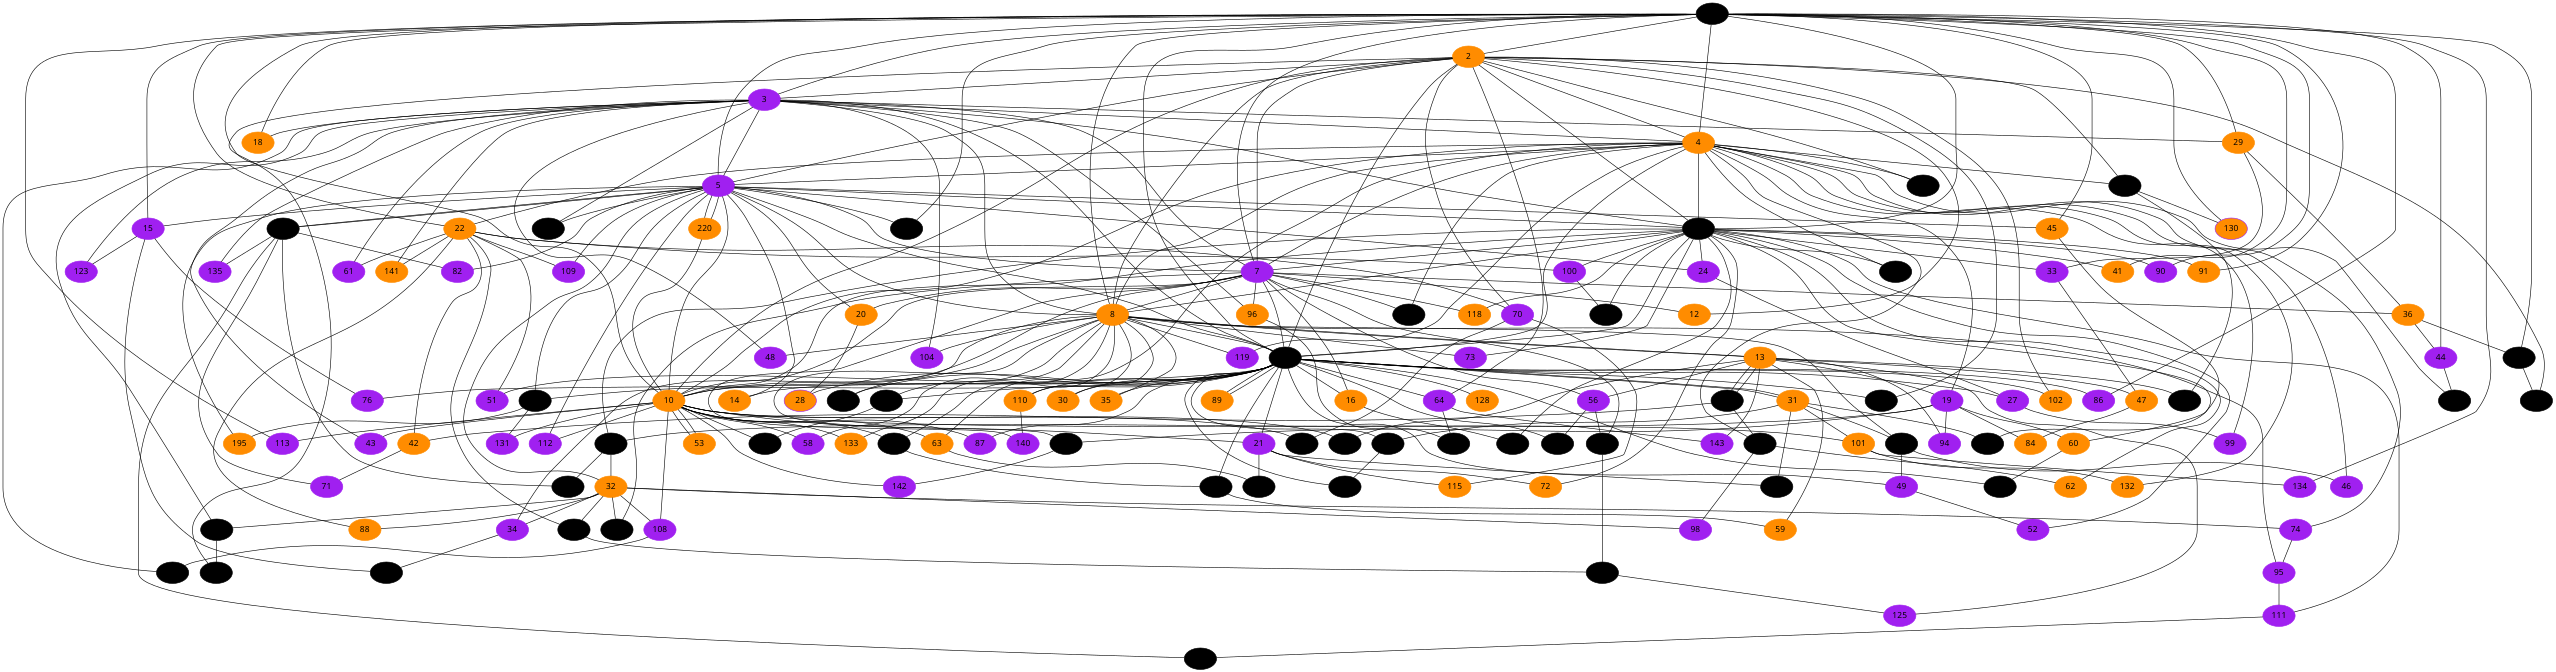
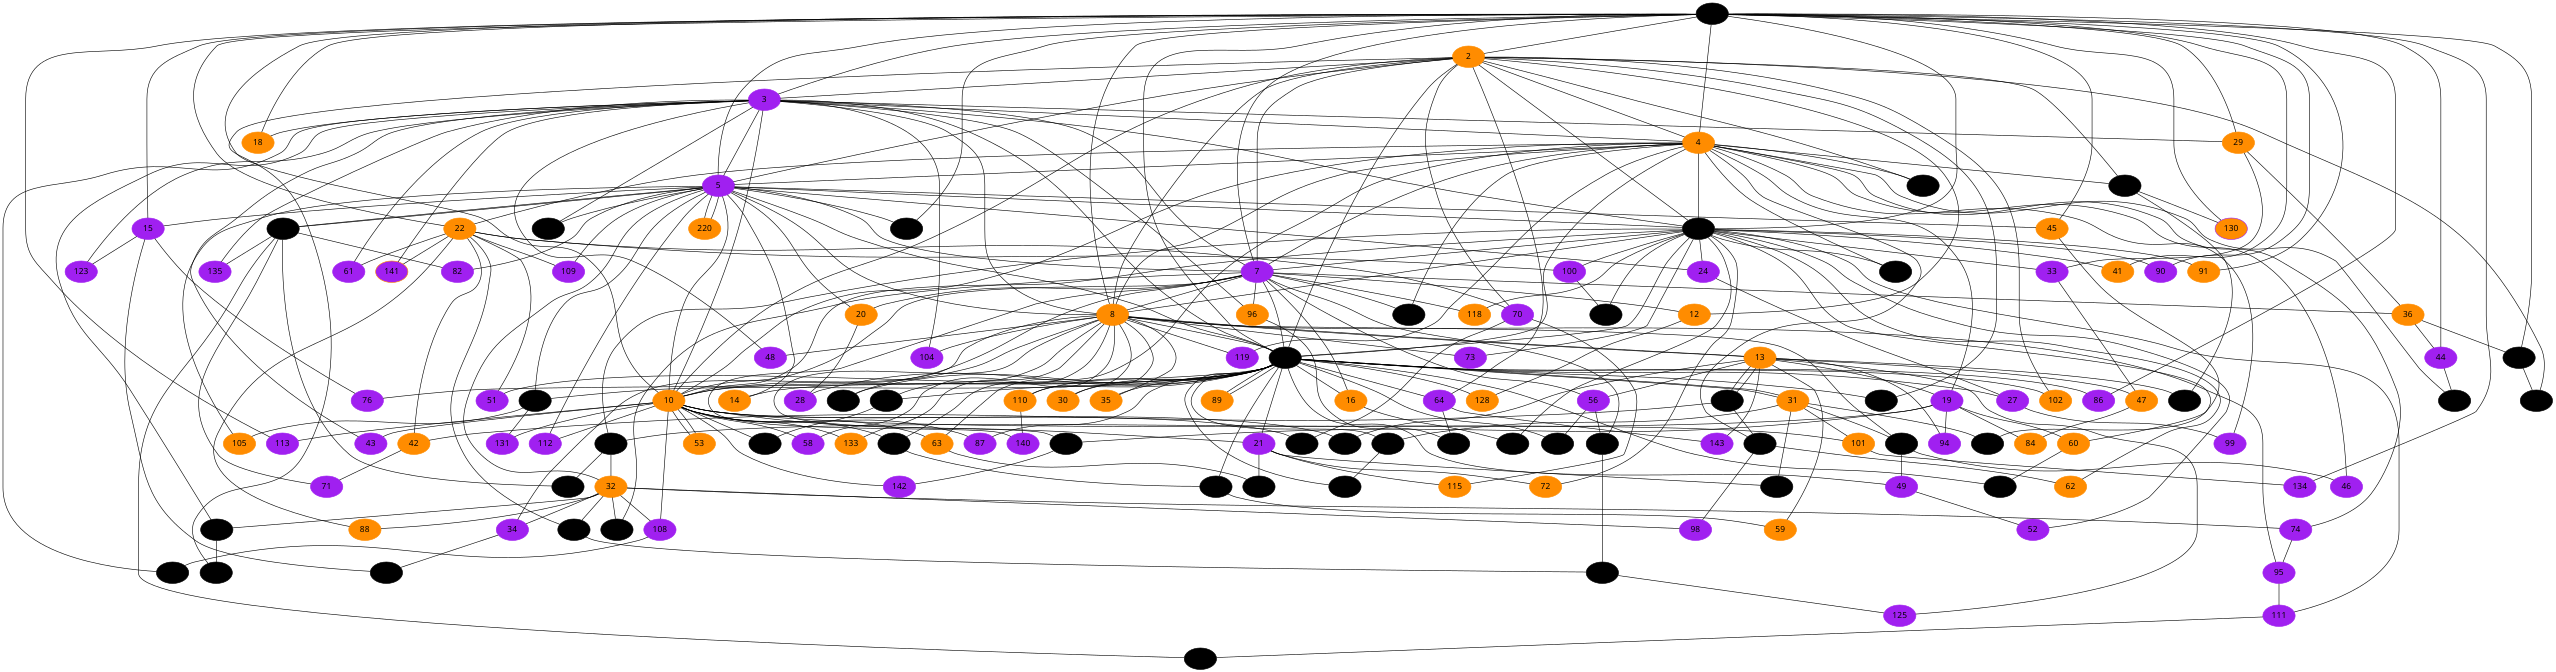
(392, 272) -> (392, 272)
(639, 304) -> (728, 261)
none -> (1587, 354)
(800, 401) -> (800, 401)
(239, 444) -> (239, 444)
(2127, 487) -> none
